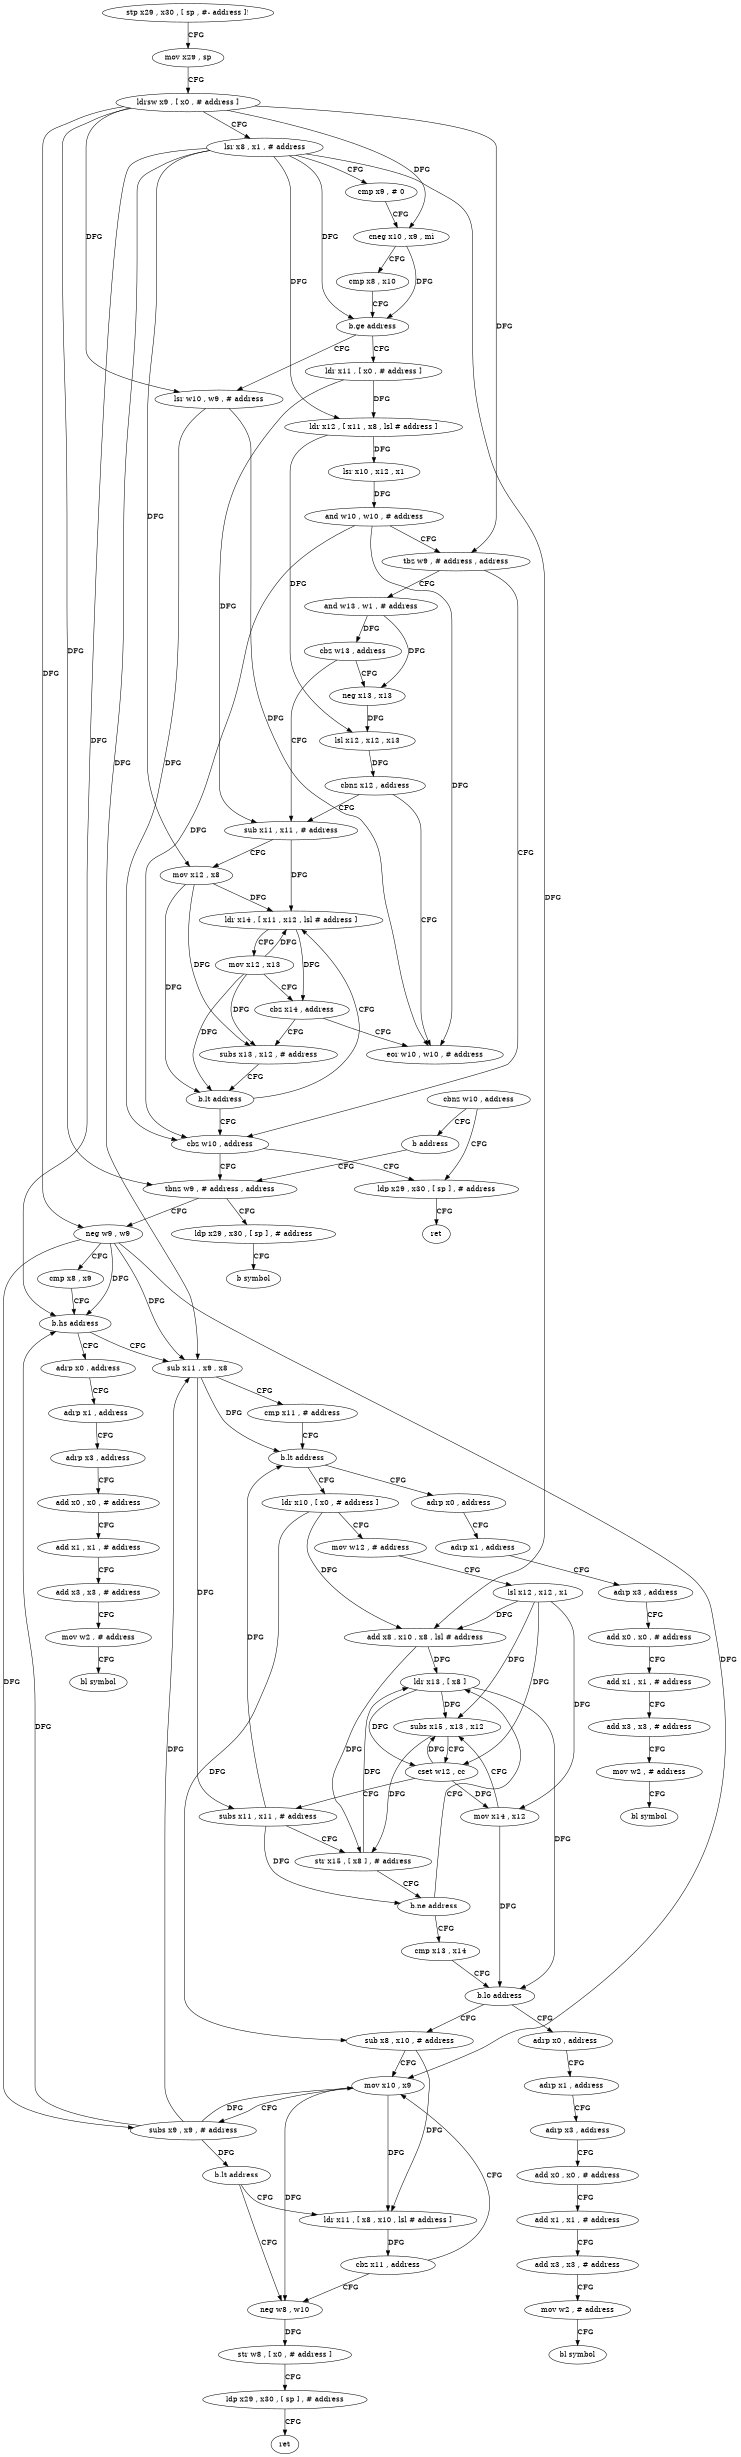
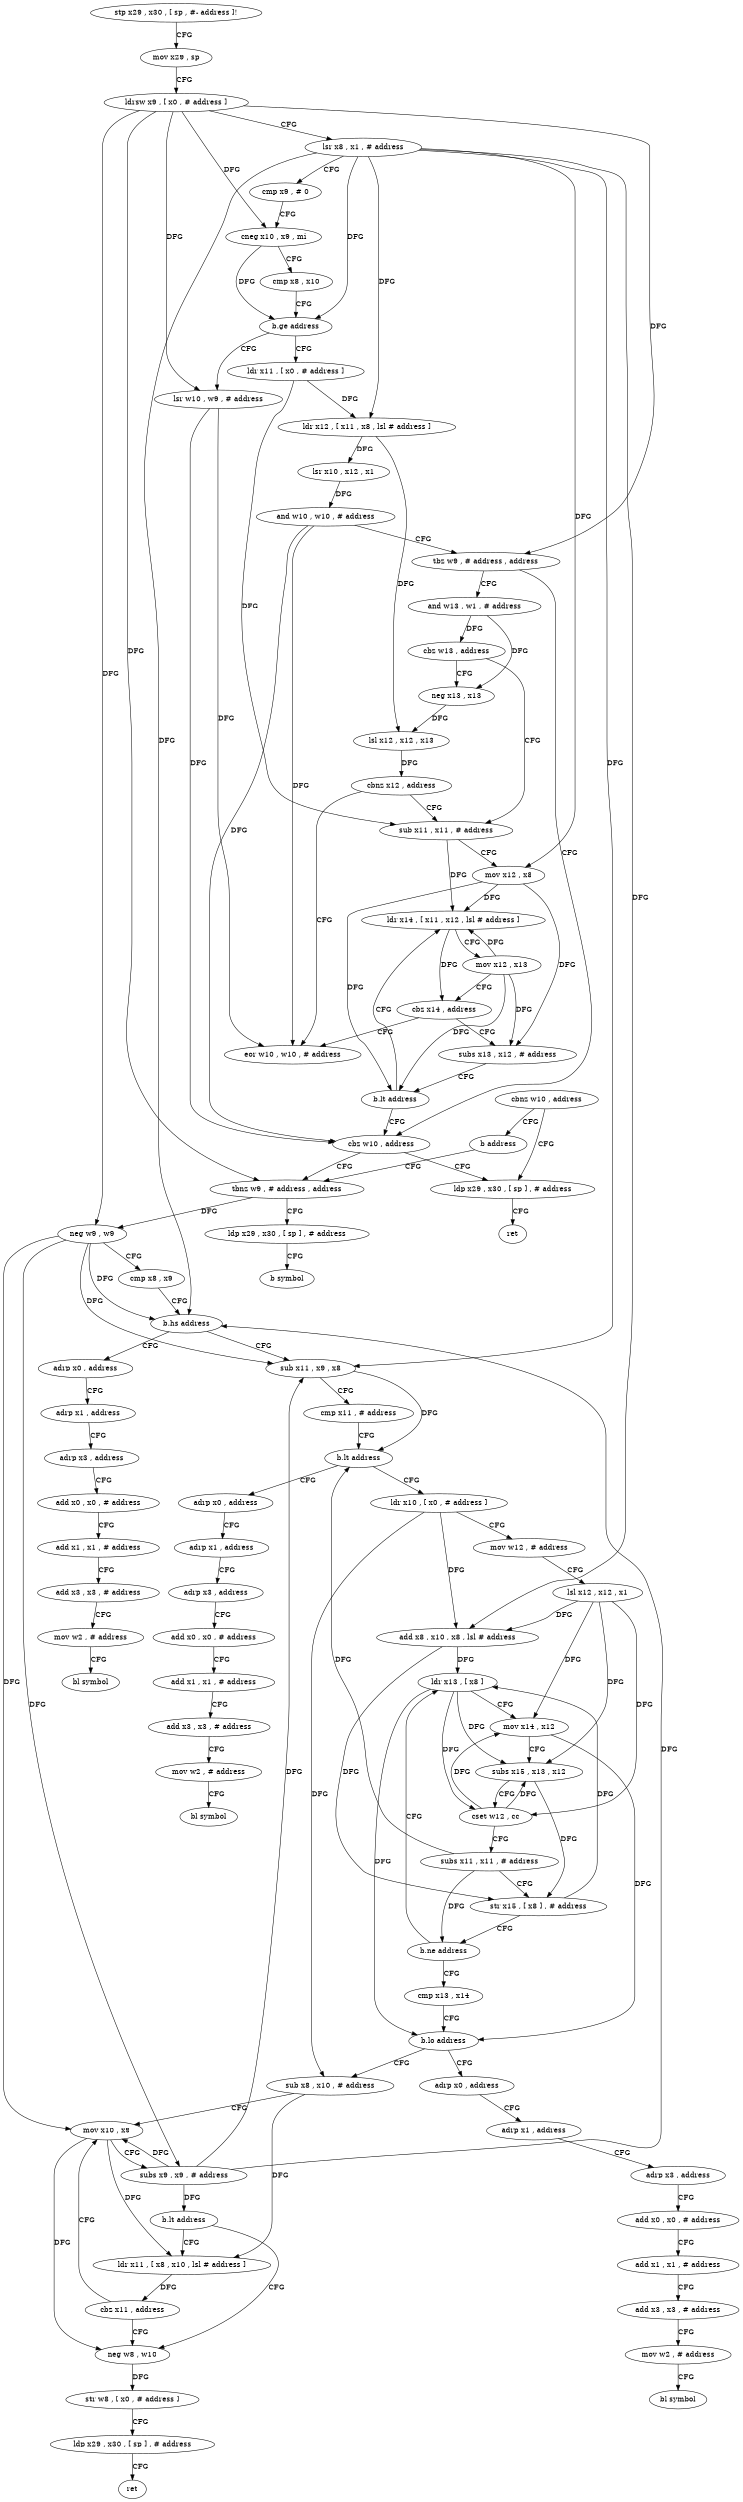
(179, 1212) -> (209, 1212)
(197, 1600) -> none
none -> (491, 1703)
